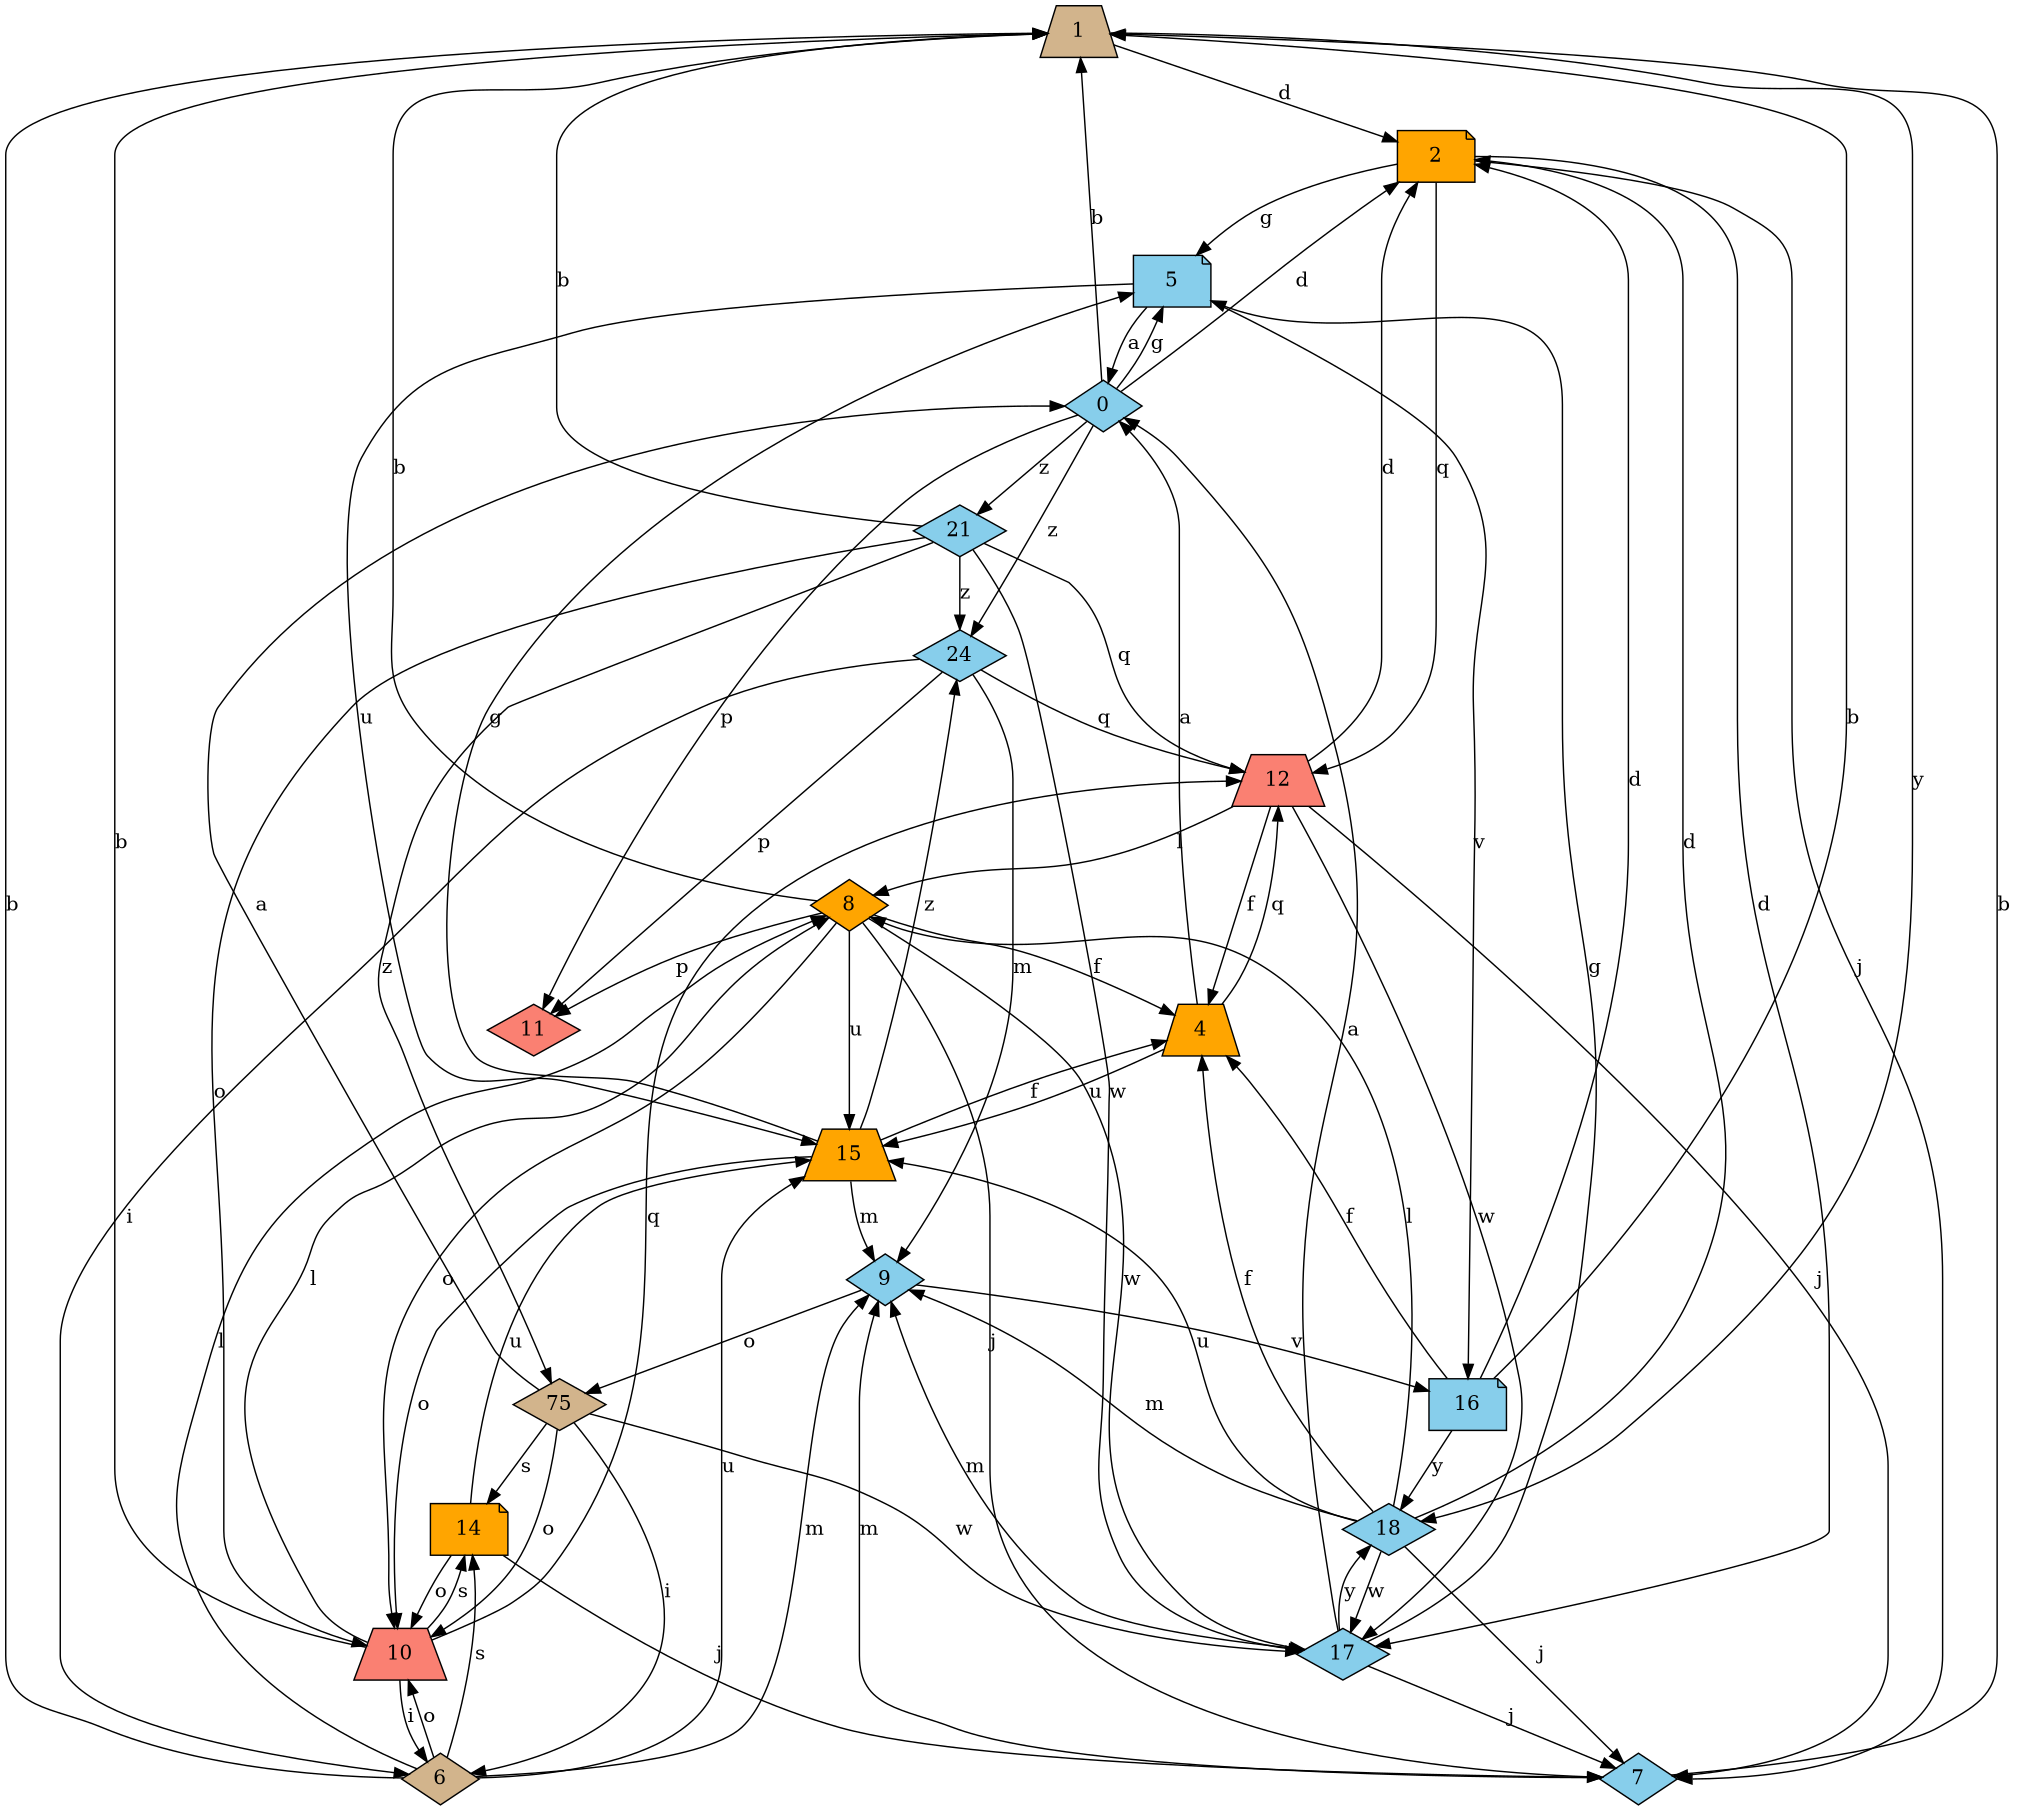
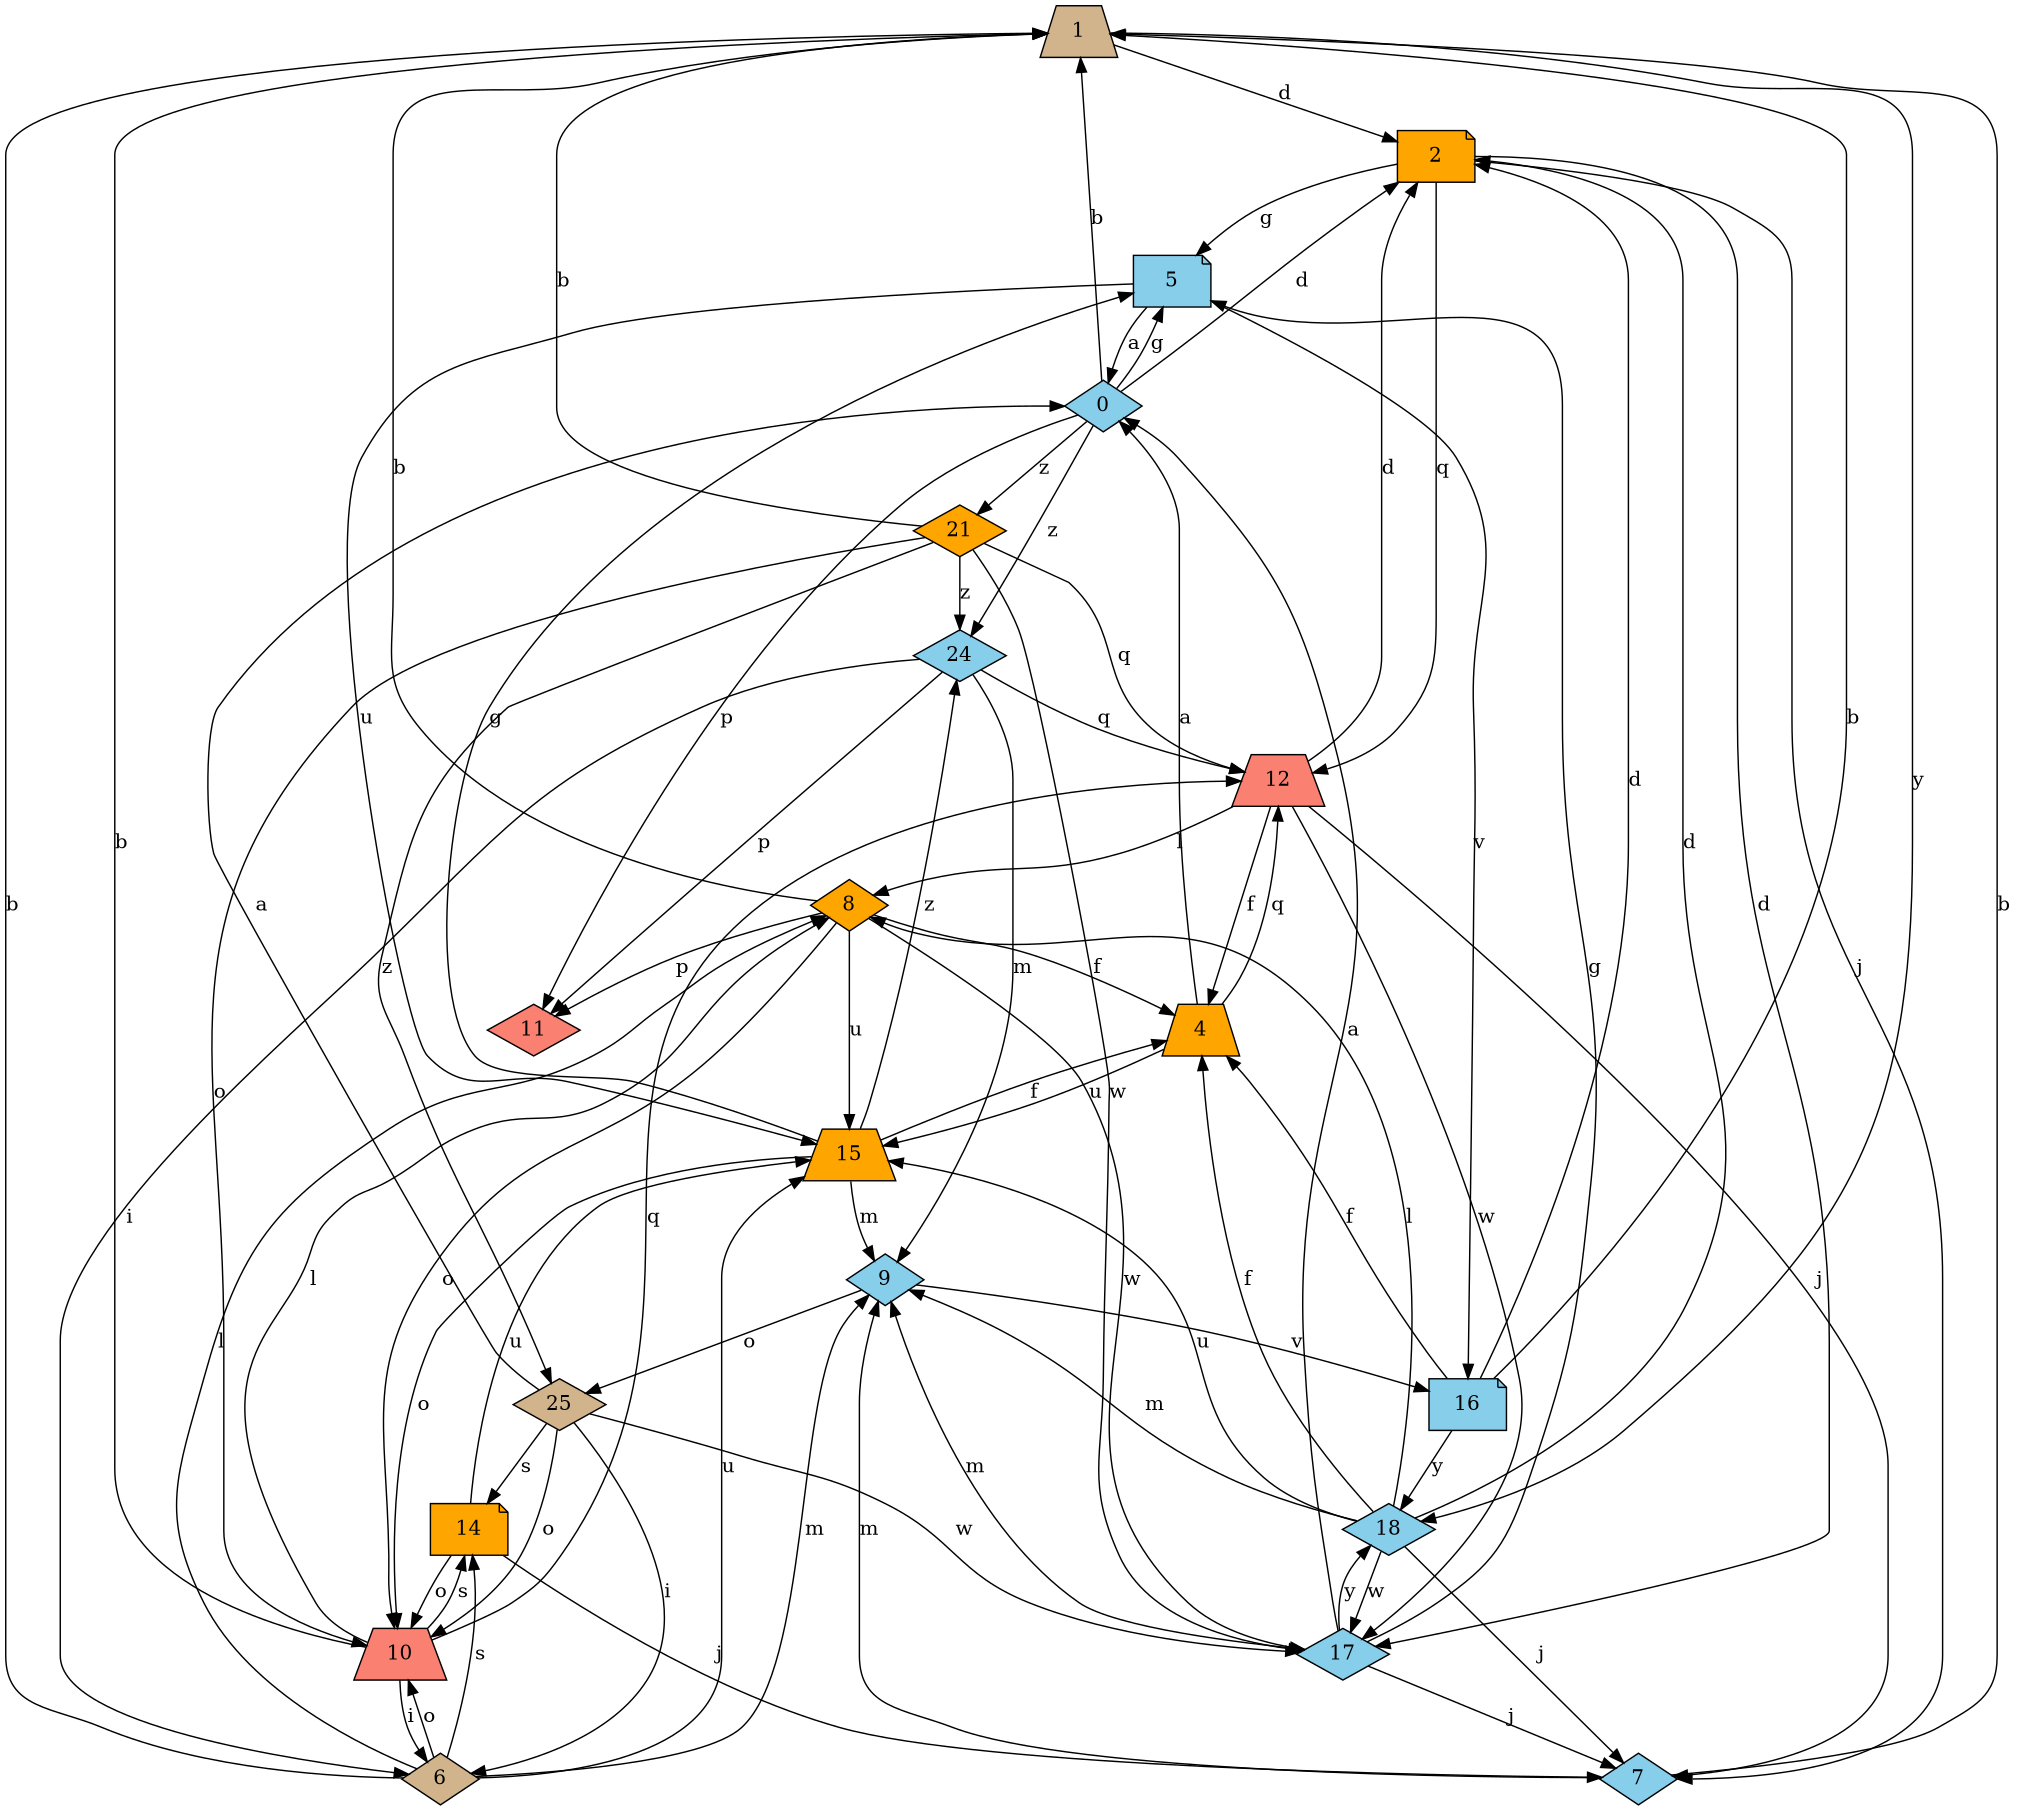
(960, 531) -> (960, 531)
(560, 1405) -> (560, 1405)
(1022, 1574) -> none
